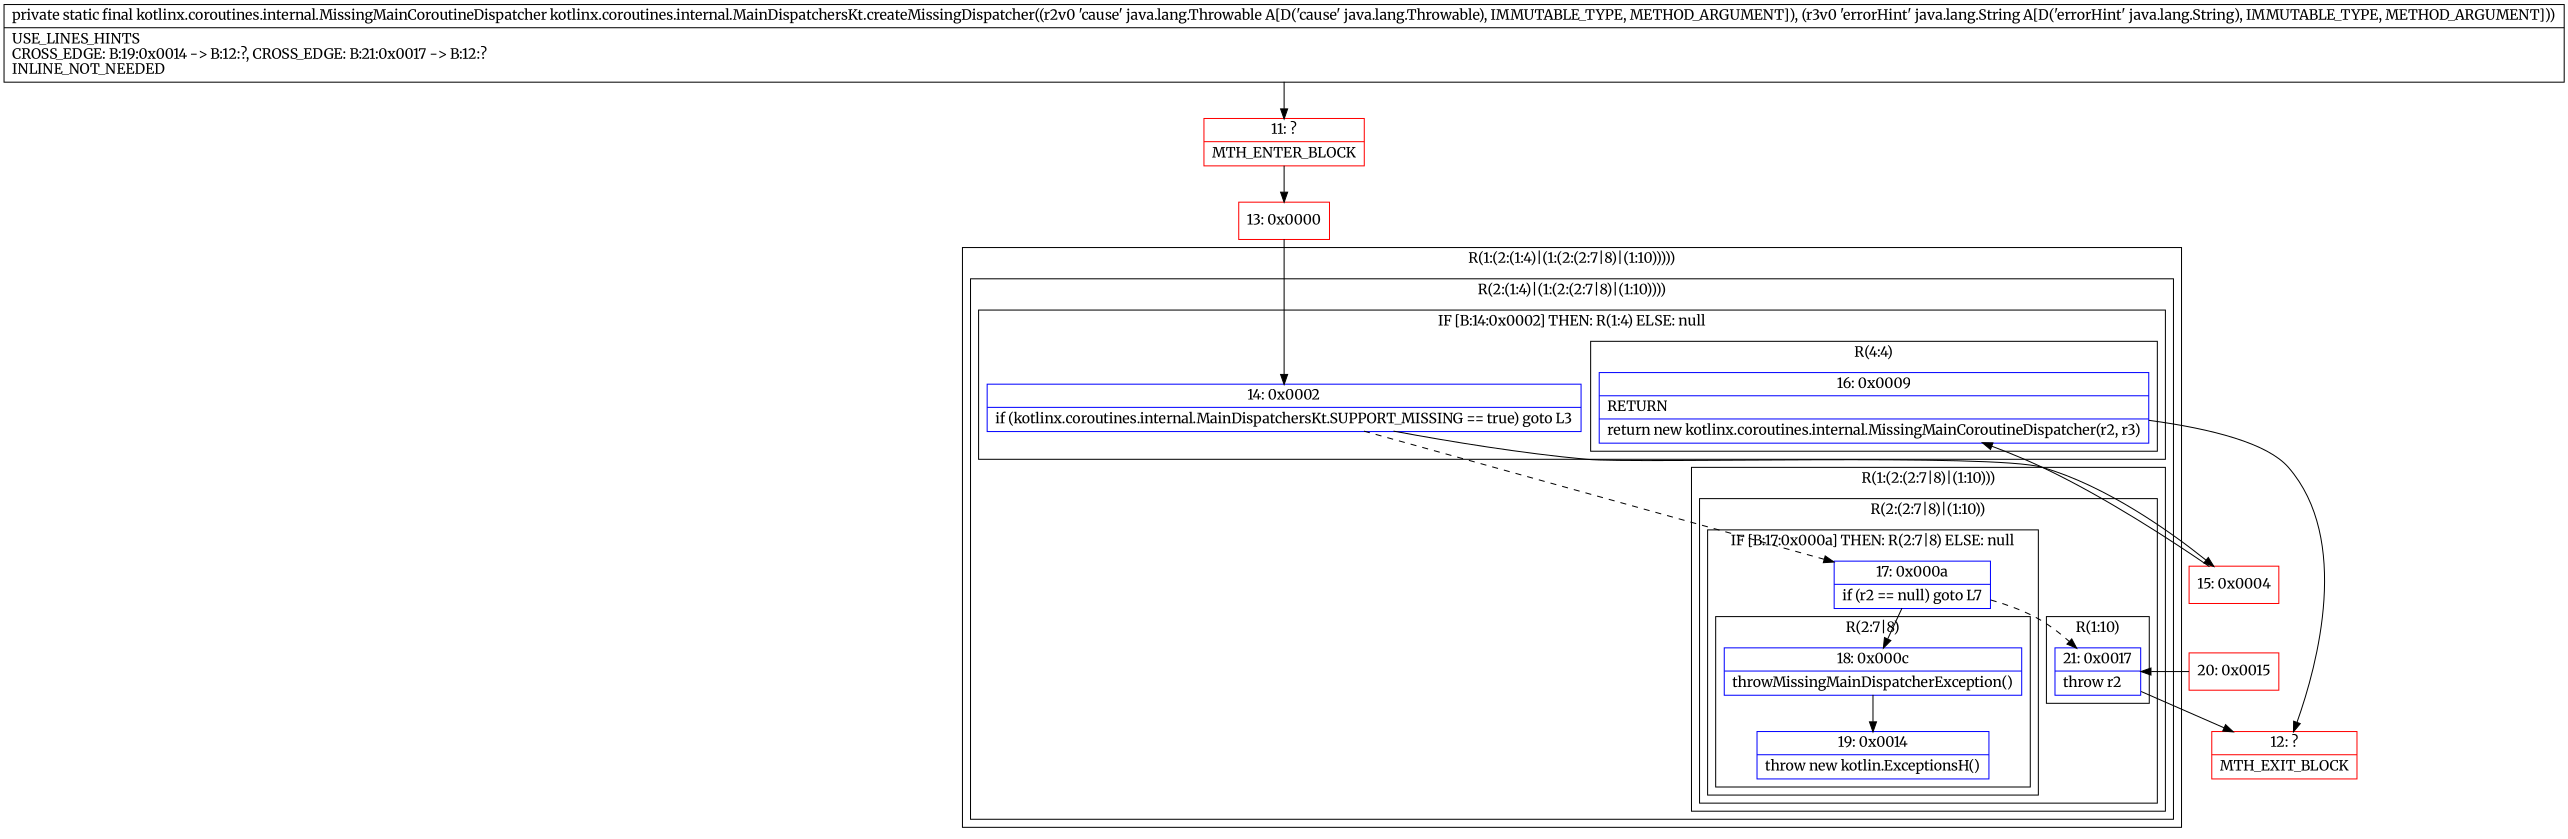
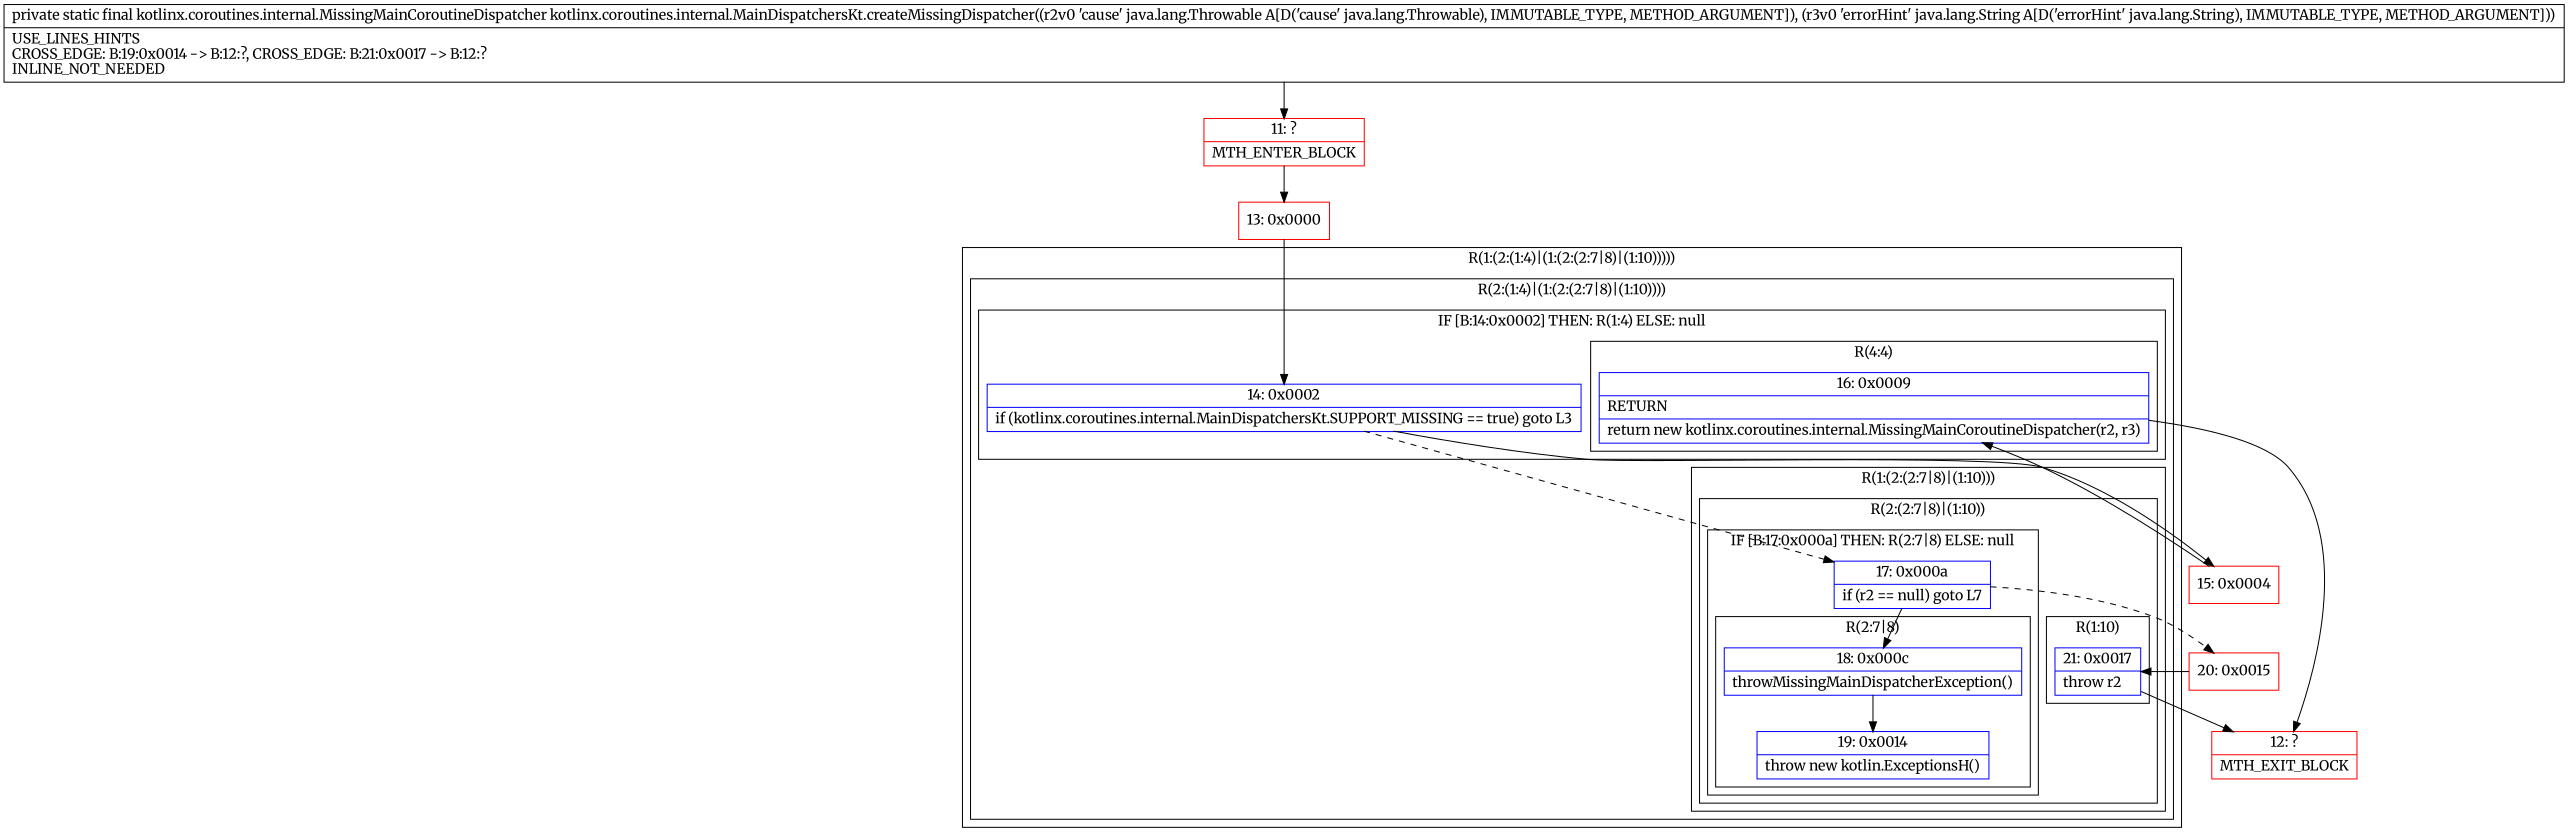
(2020, 610) -> (2103, 602)
